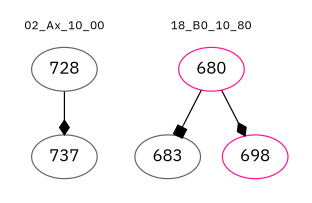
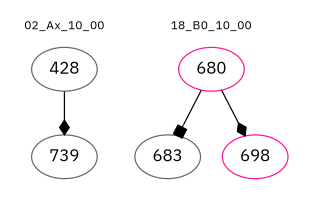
(211, 26) -> (211, 26)
(64, 69) -> (64, 69)
(64, 157) -> (64, 157)
